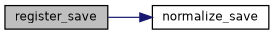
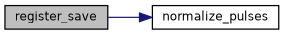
(211, 17) -> (216, 17)
